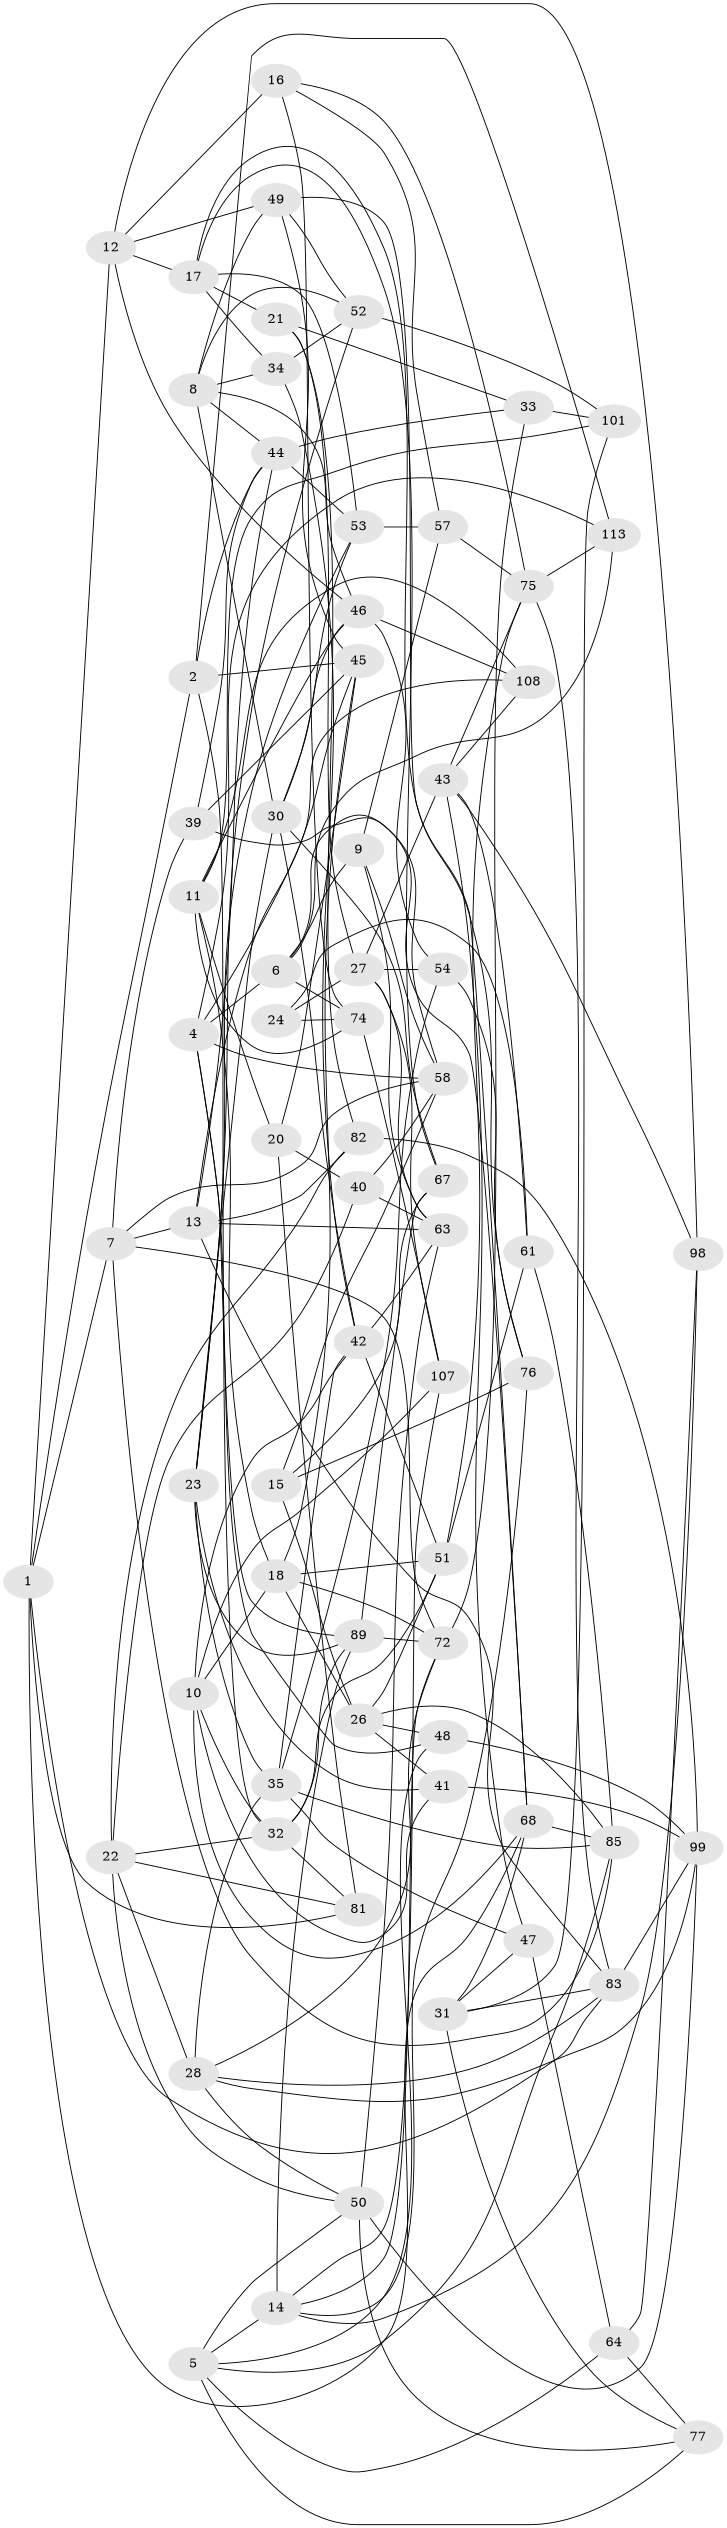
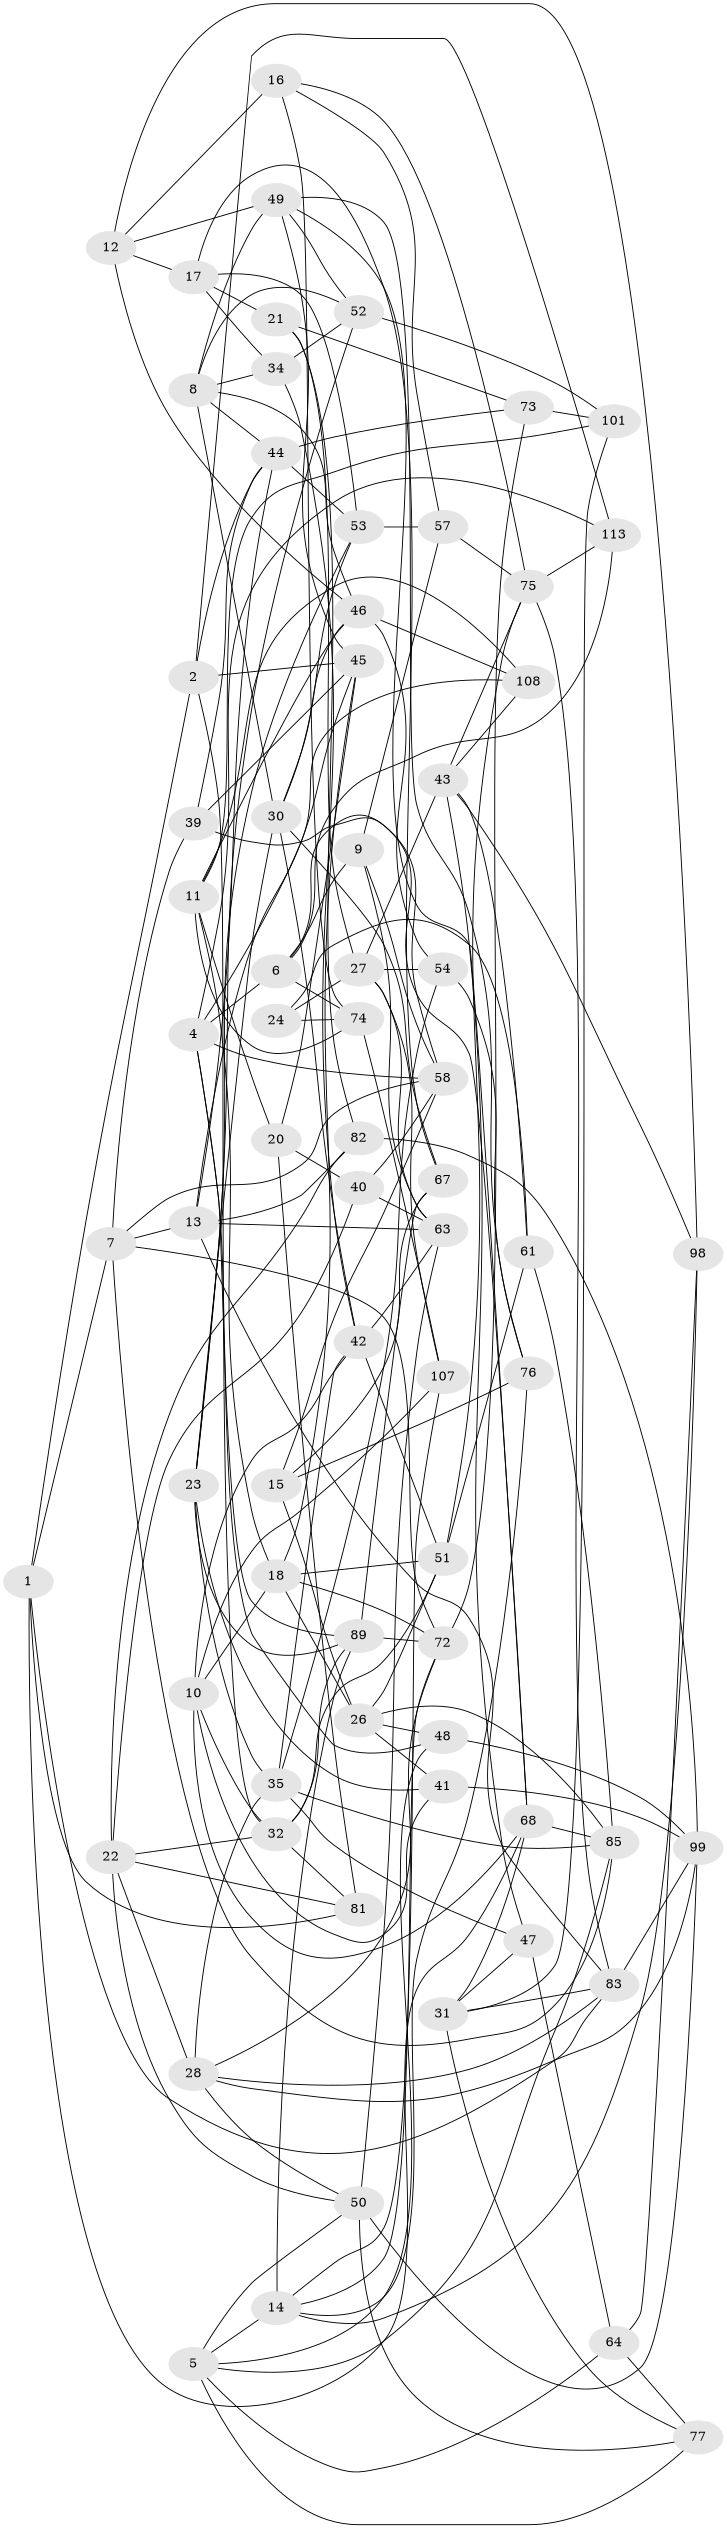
(529, 408) -> (529, 408)
(451, 871) -> (423, 914)
(70, 915) -> none
